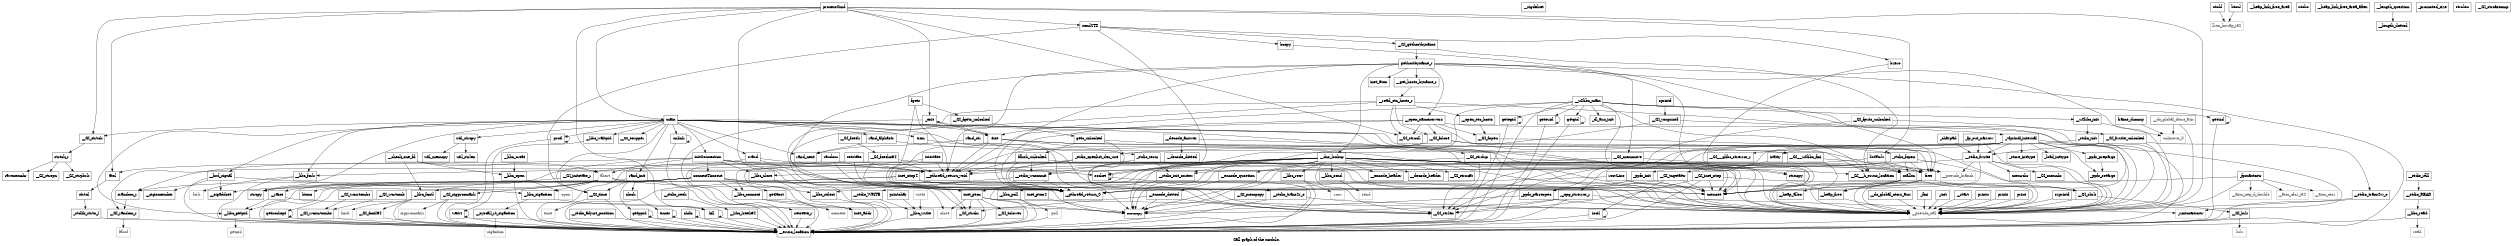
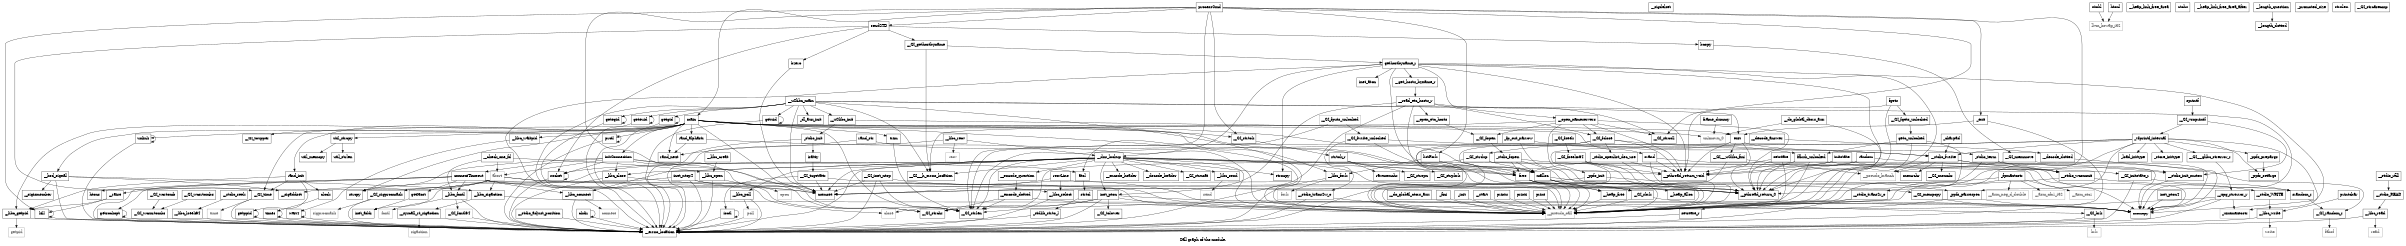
(2173, 120) -> (1804, 120)
(964, 128) -> none
none -> (1704, 146)
(1314, 166) -> (1055, 151)
(1882, 188) -> (2083, 165)
(2062, 195) -> none
(920, 203) -> (2270, 223)
